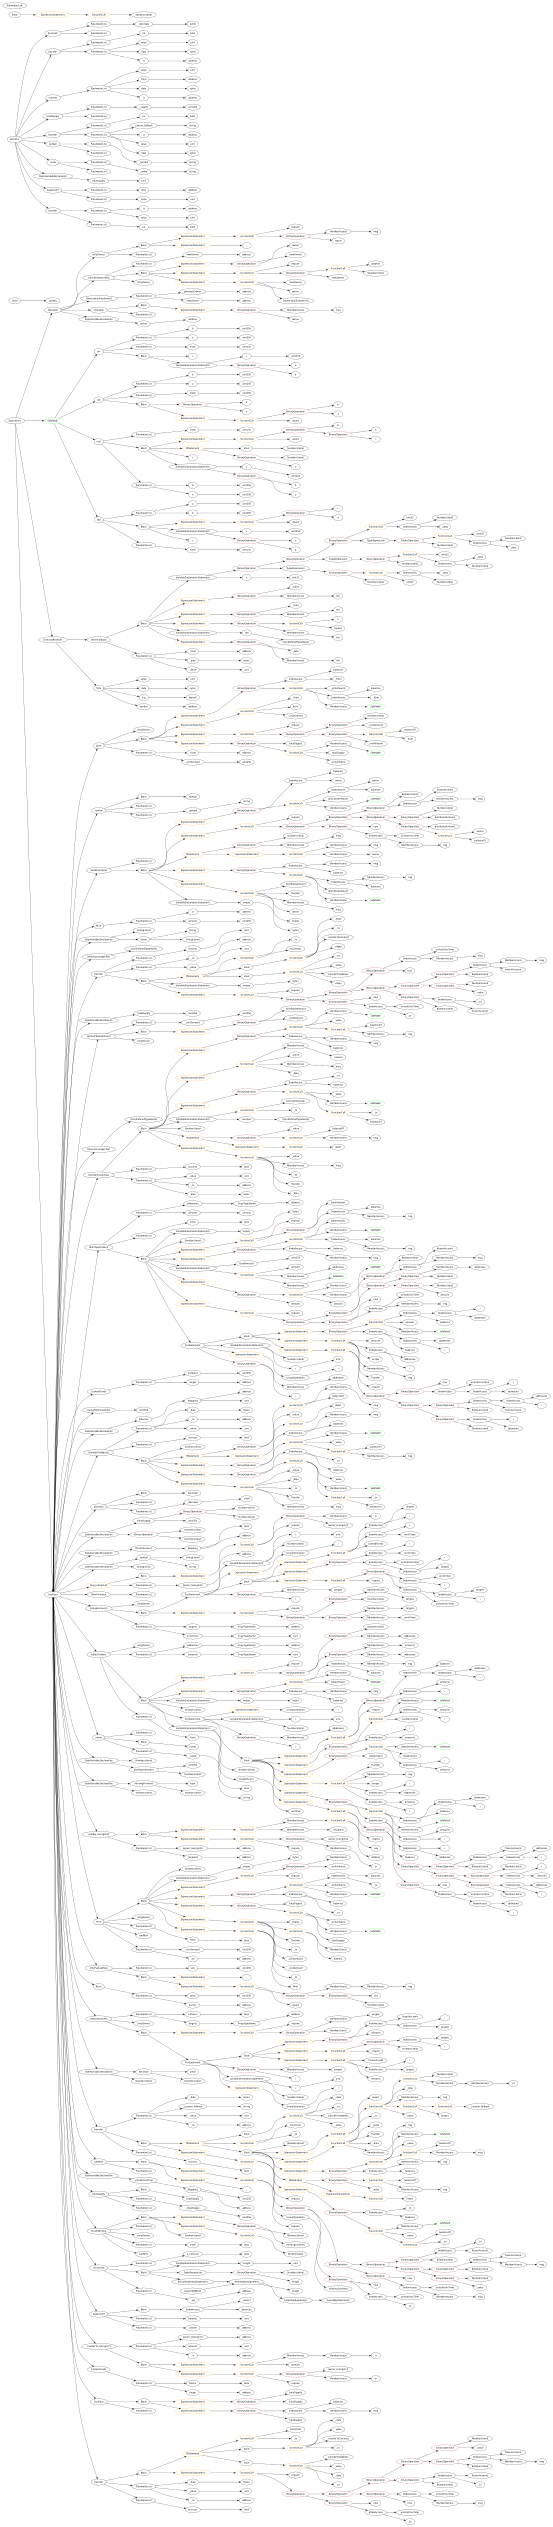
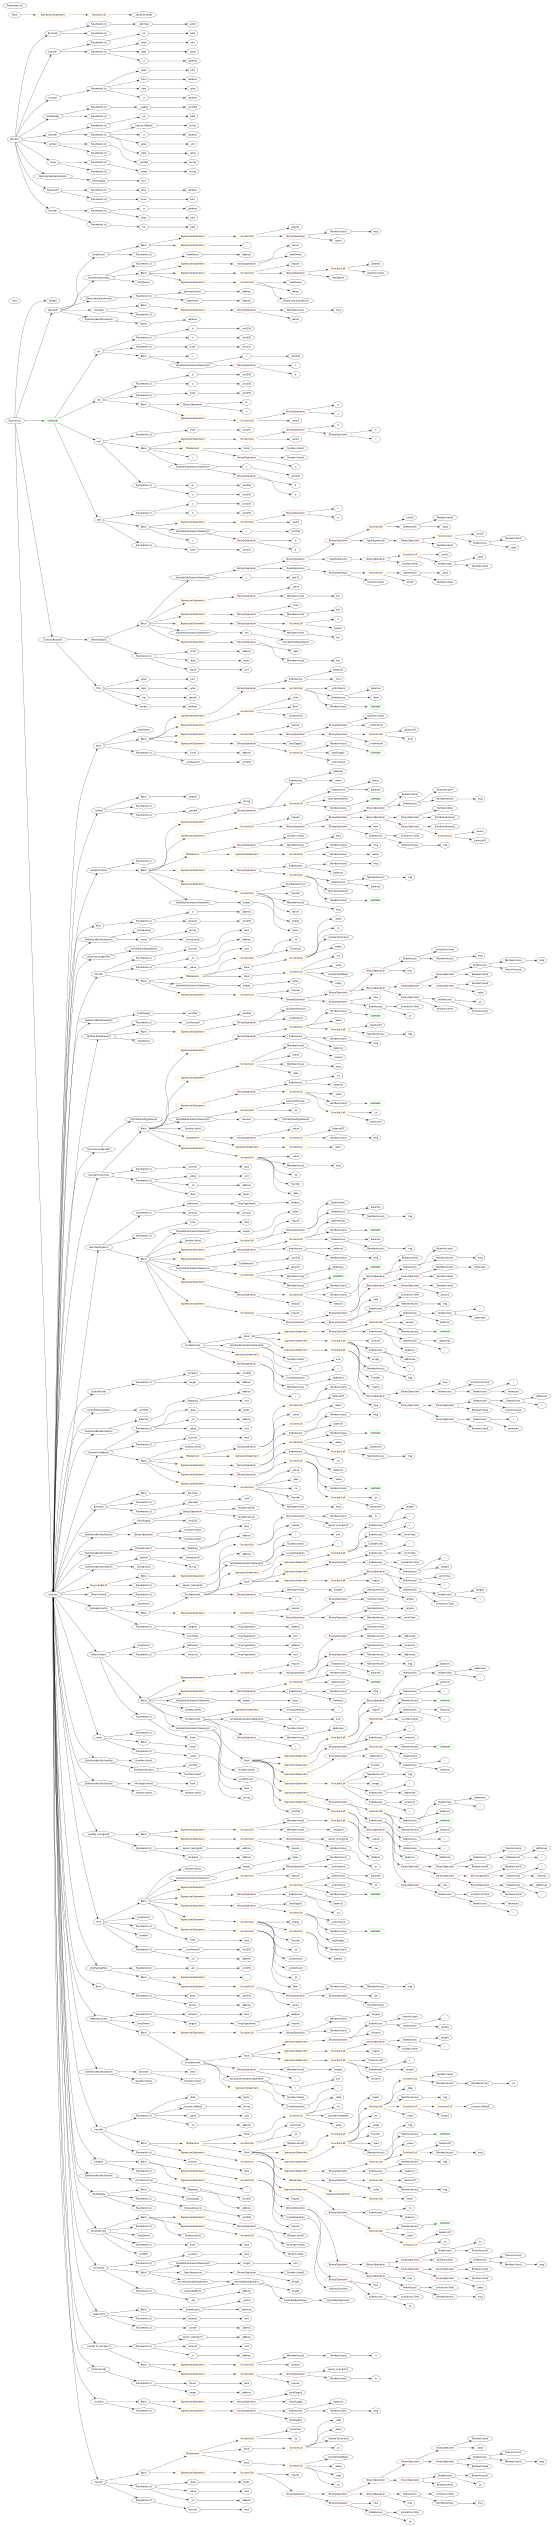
(32, 301) -> (19, 354)
(193, 2208) -> (193, 2208)
(193, 2254) -> (193, 2254)
